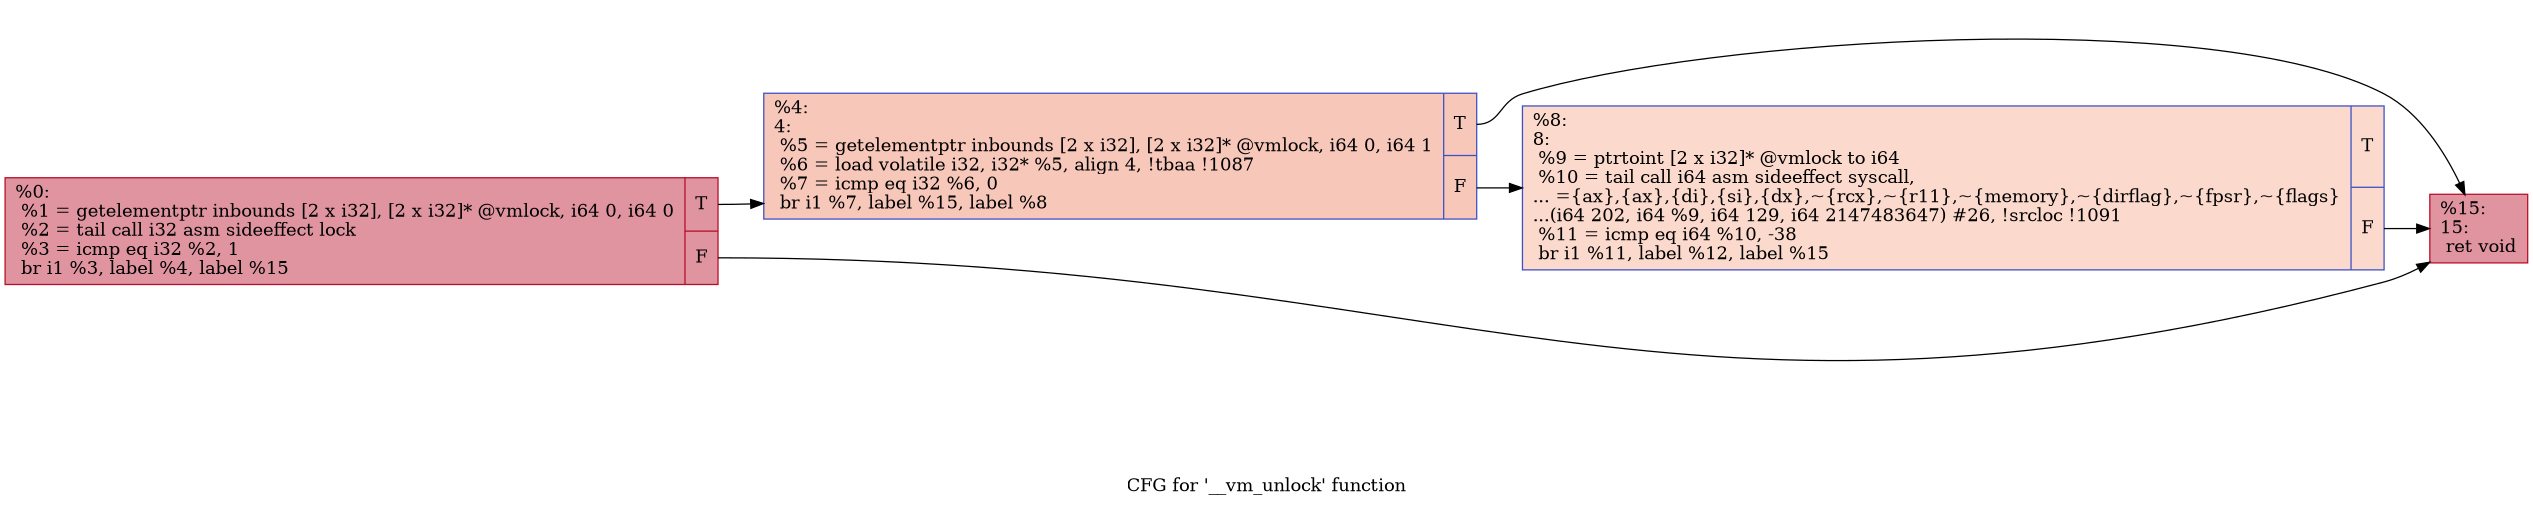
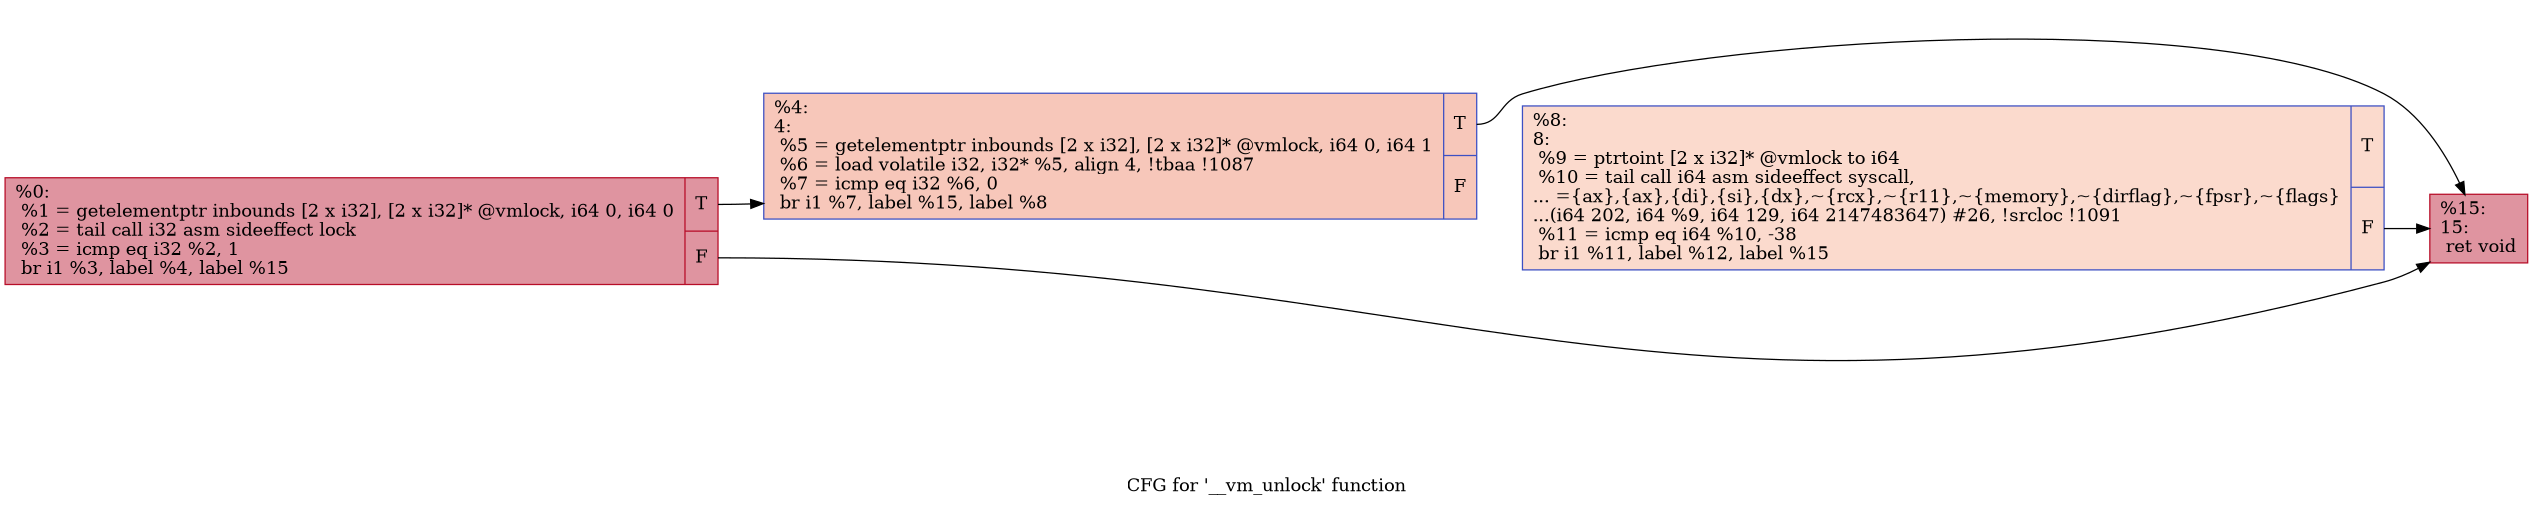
(1493, 188) -> none
